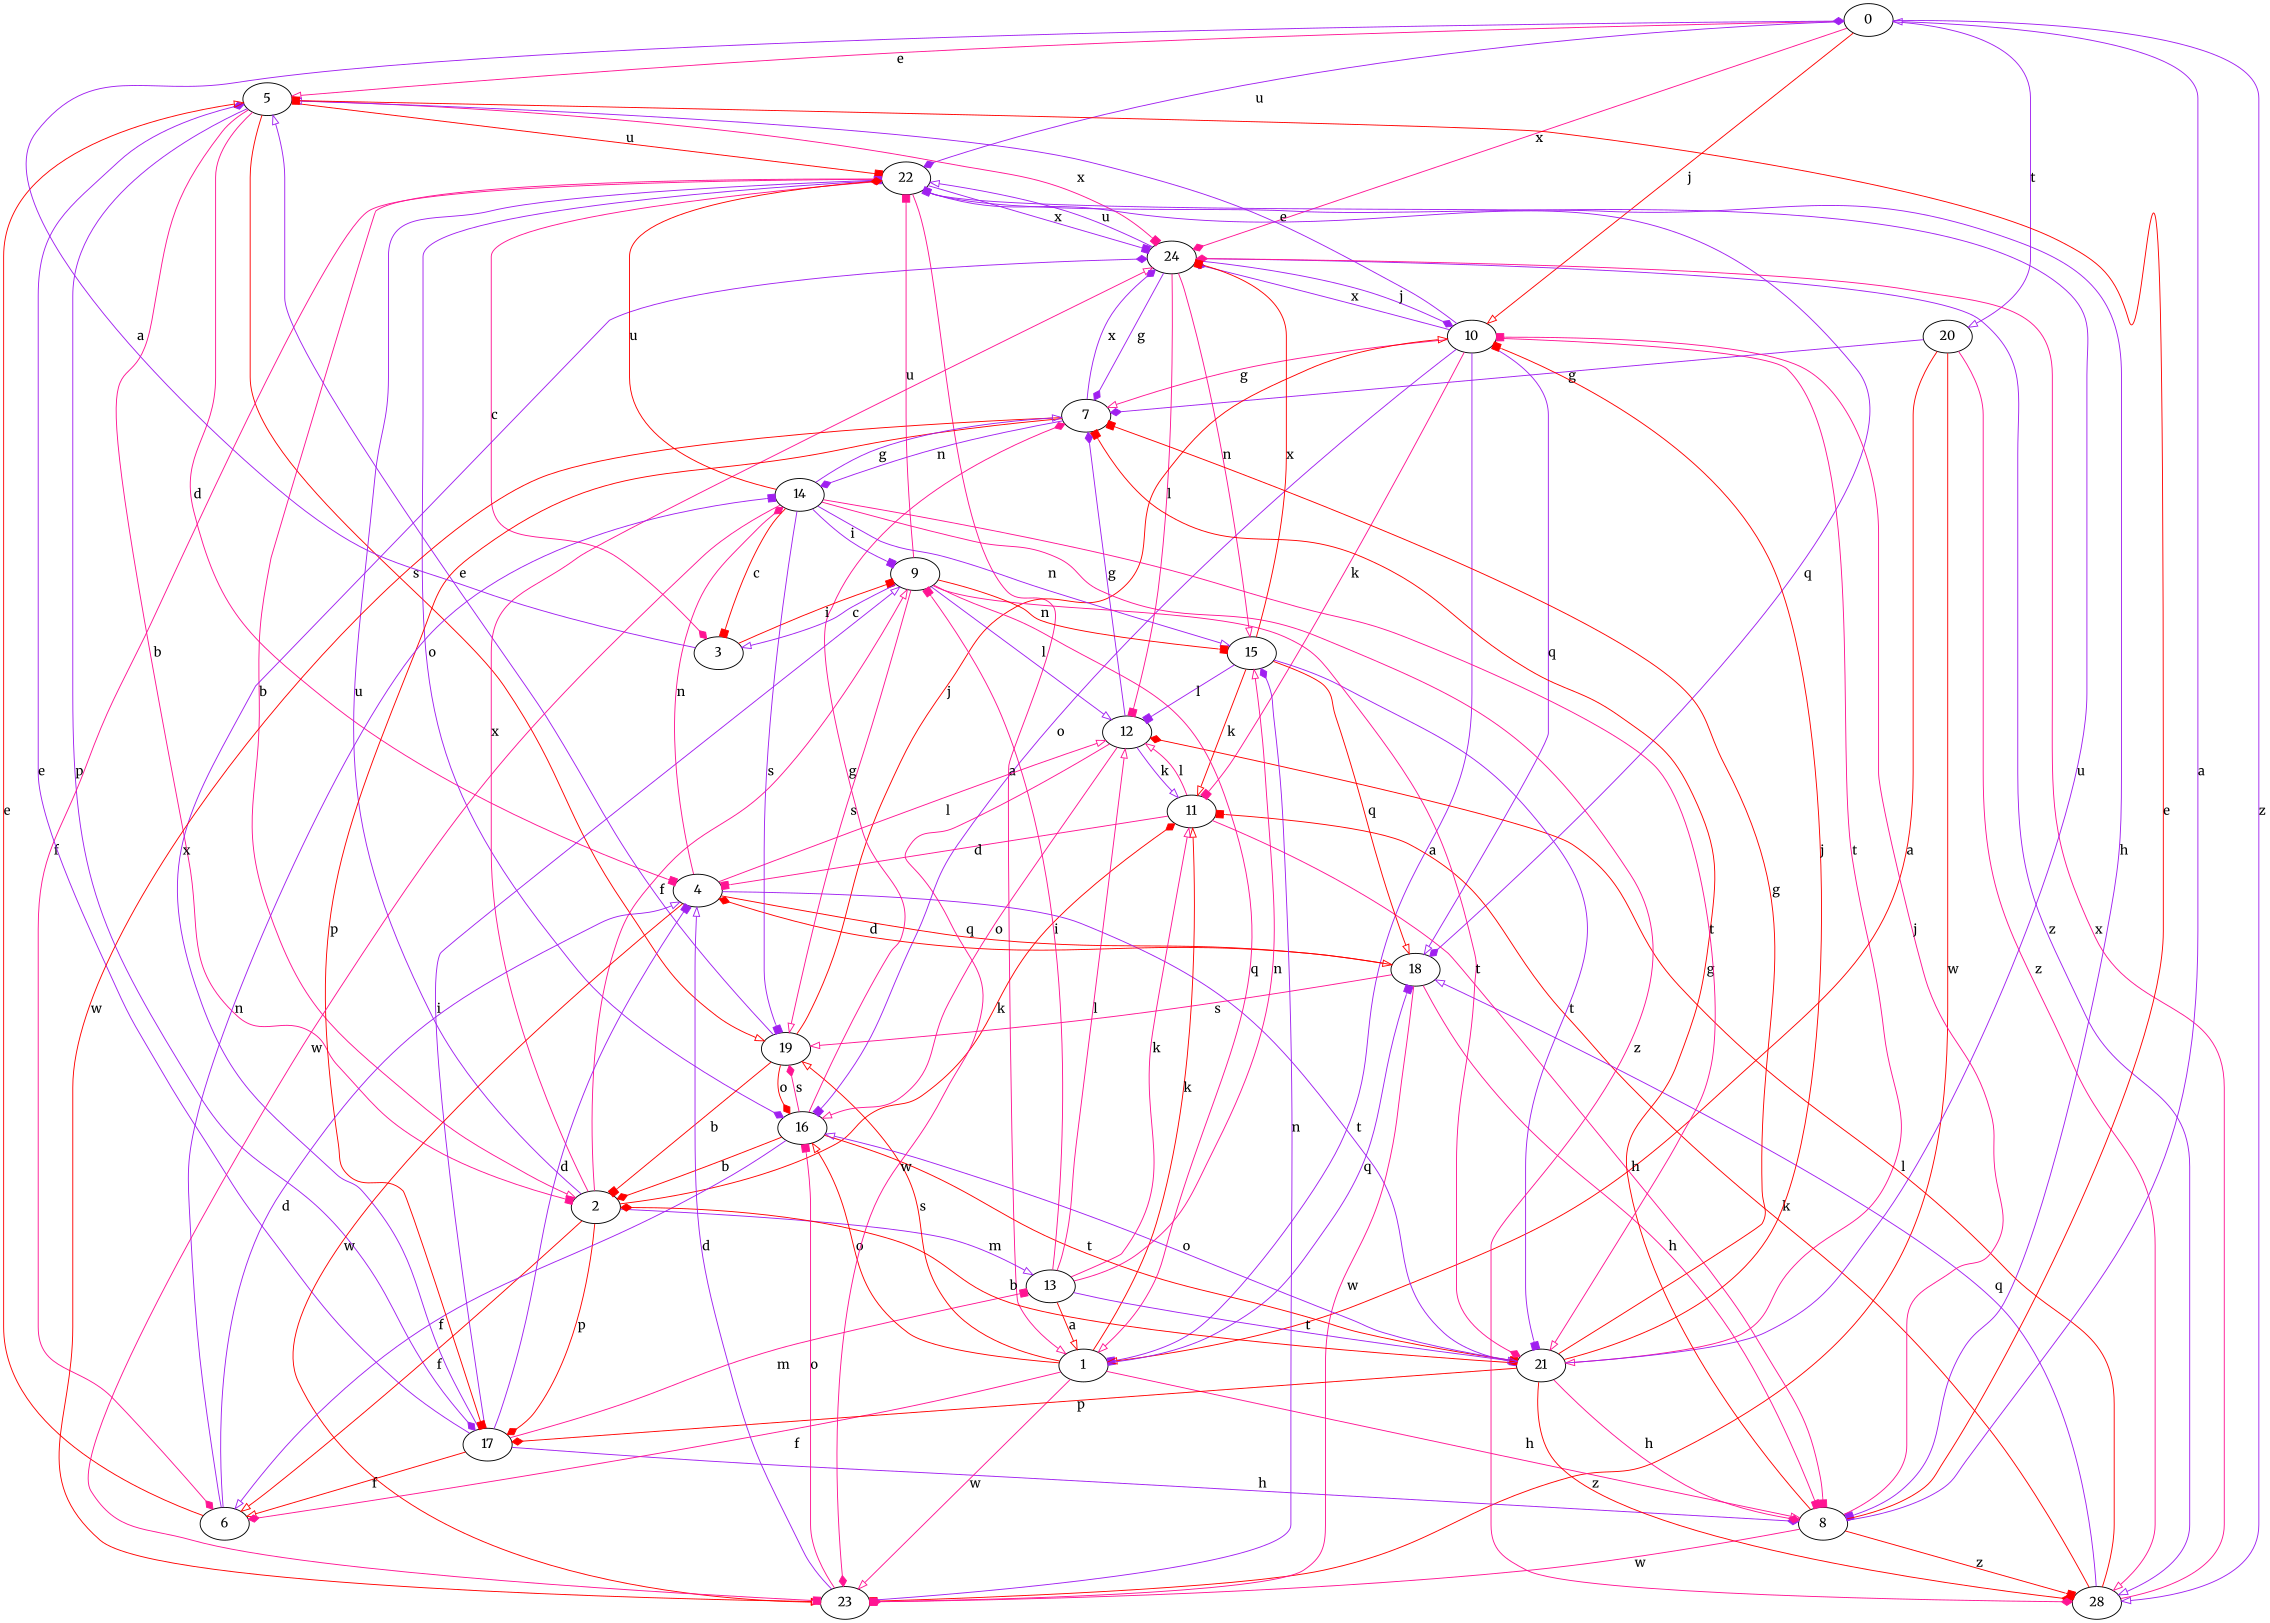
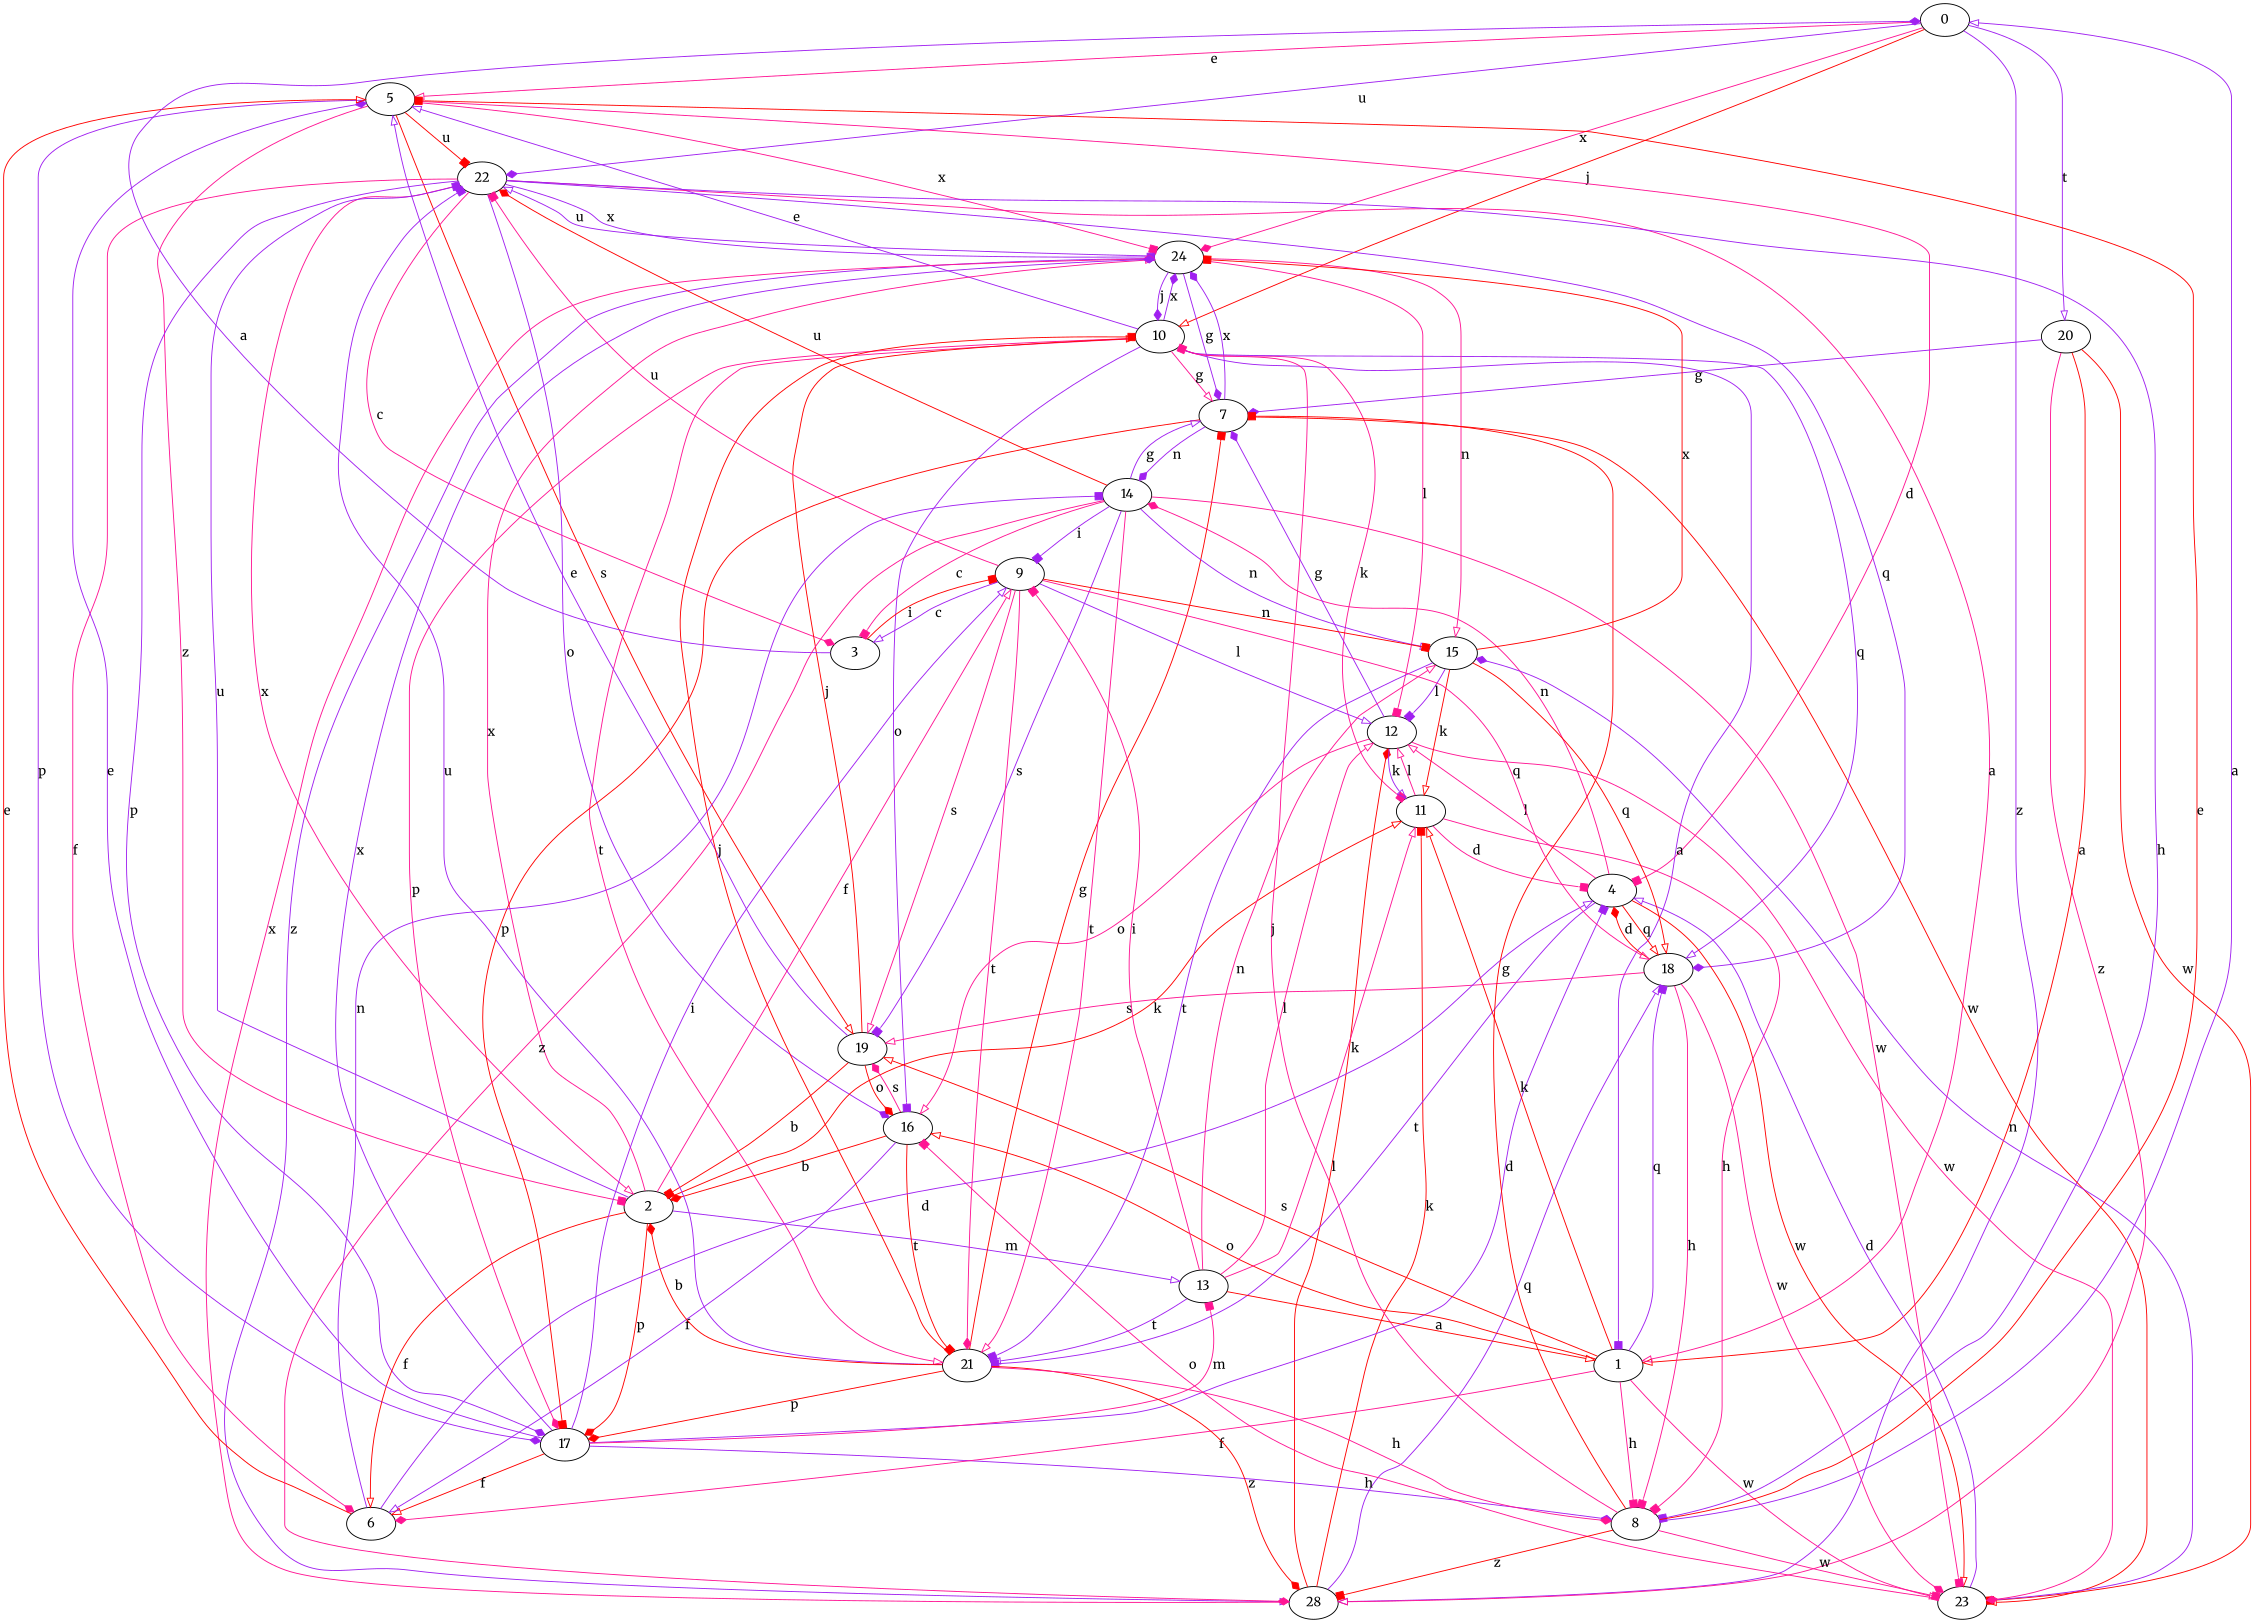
(750, 565) -> (976, 549)
none -> (450, 596)
(158, 653) -> (186, 653)
(263, 693) -> (265, 693)
(838, 731) -> none
none -> (130, 797)
(1249, 899) -> (1391, 669)
(937, 1084) -> (1046, 1045)
(1176, 1250) -> none
(1449, 1444) -> (1627, 1440)
